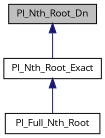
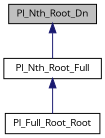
(53, 69) -> (53, 69)
(53, 124) -> (53, 124)
